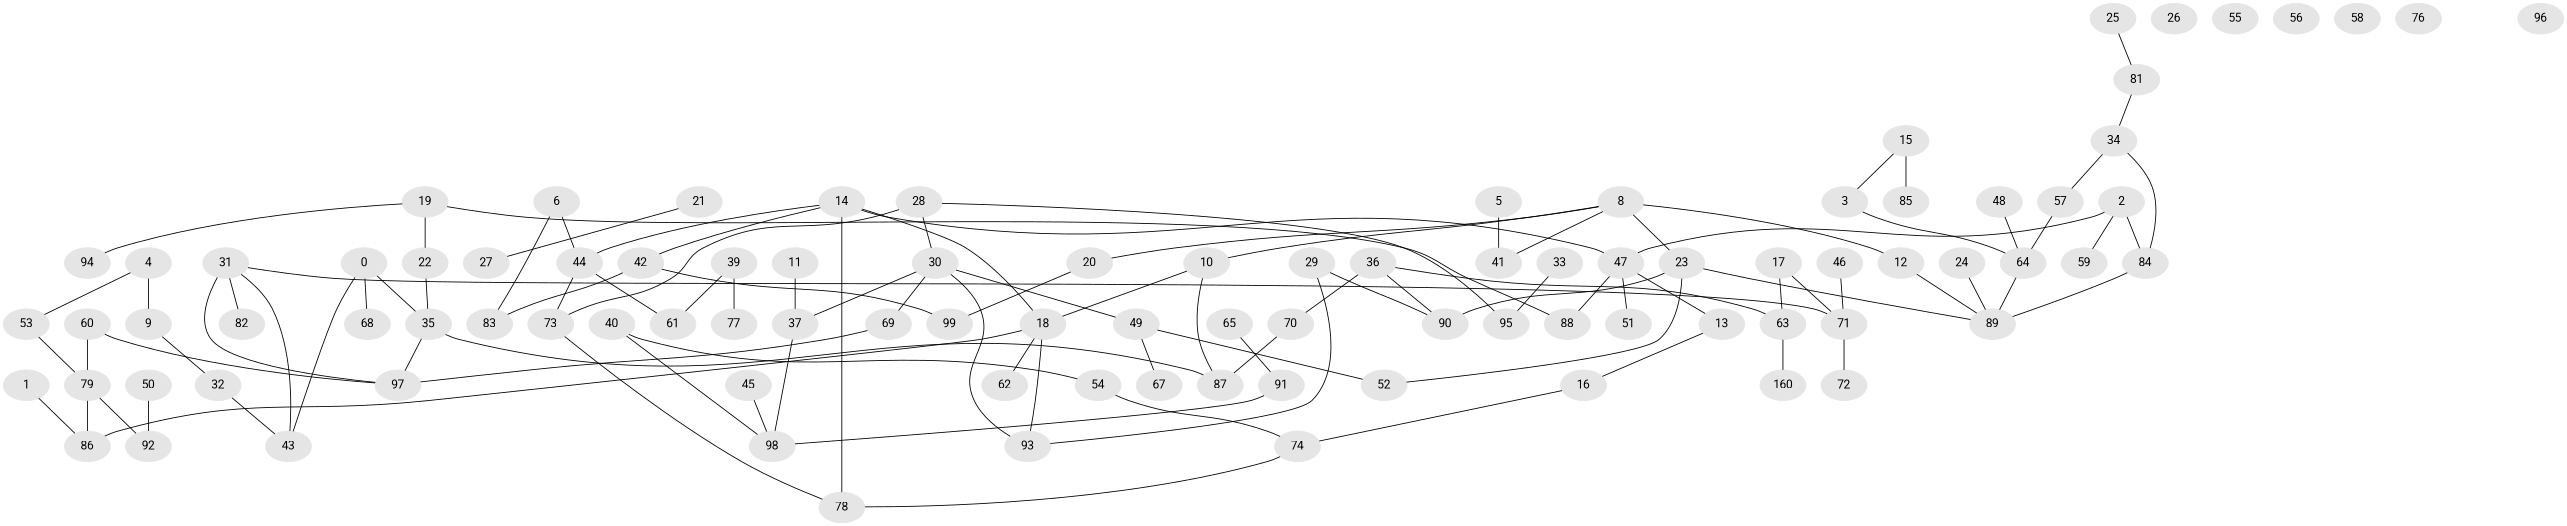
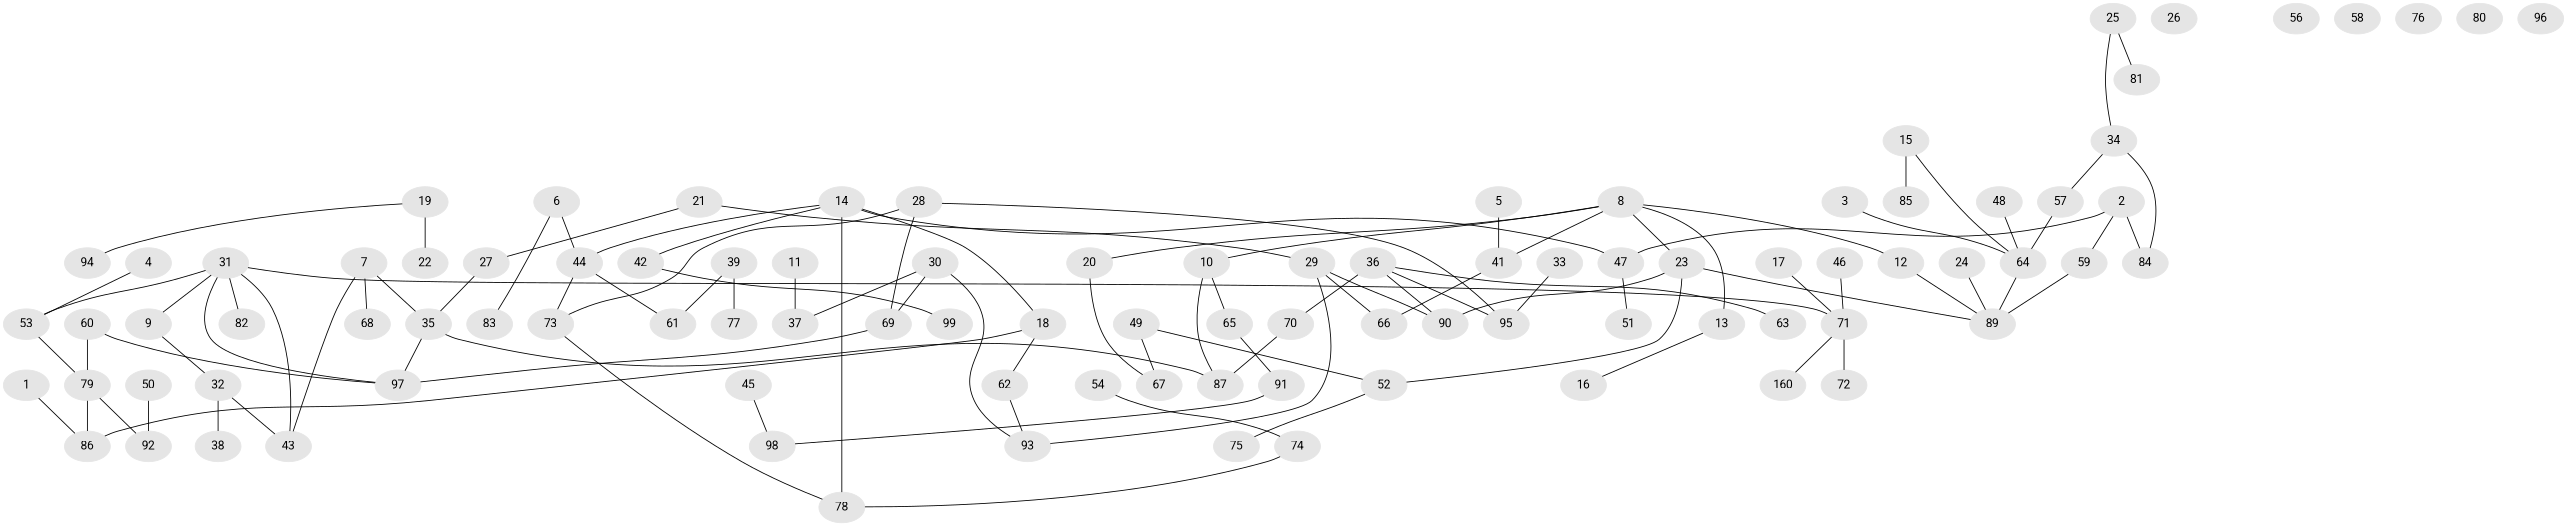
(2235, 19) -> none
none -> (2480, 19)
(2125, 110) -> (2105, 80)
(1876, 171) -> (1959, 207)
none -> (878, 223)
(928, 237) -> (901, 262)
(364, 263) -> (364, 263)
none -> (124, 291)
(574, 291) -> none
(149, 294) -> (187, 294)
(427, 294) -> (457, 294)
(1036, 294) -> none
(1125, 294) -> (1218, 293)
(1781, 294) -> none
none -> (1447, 296)
(2070, 296) -> (2038, 294)
(1012, 297) -> (1103, 334)
(1685, 302) -> (1709, 243)
(612, 324) -> none
none -> (1384, 324)
(1567, 324) -> none
(1783, 355) -> (1814, 355)
(784, 385) -> none
(1037, 385) -> (1016, 416)
(1441, 416) -> none
none -> (218, 446)
none -> (1236, 446)
